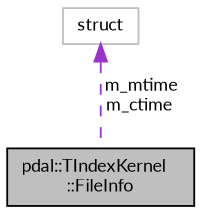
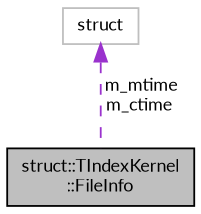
(101, 177) -> (101, 177)
